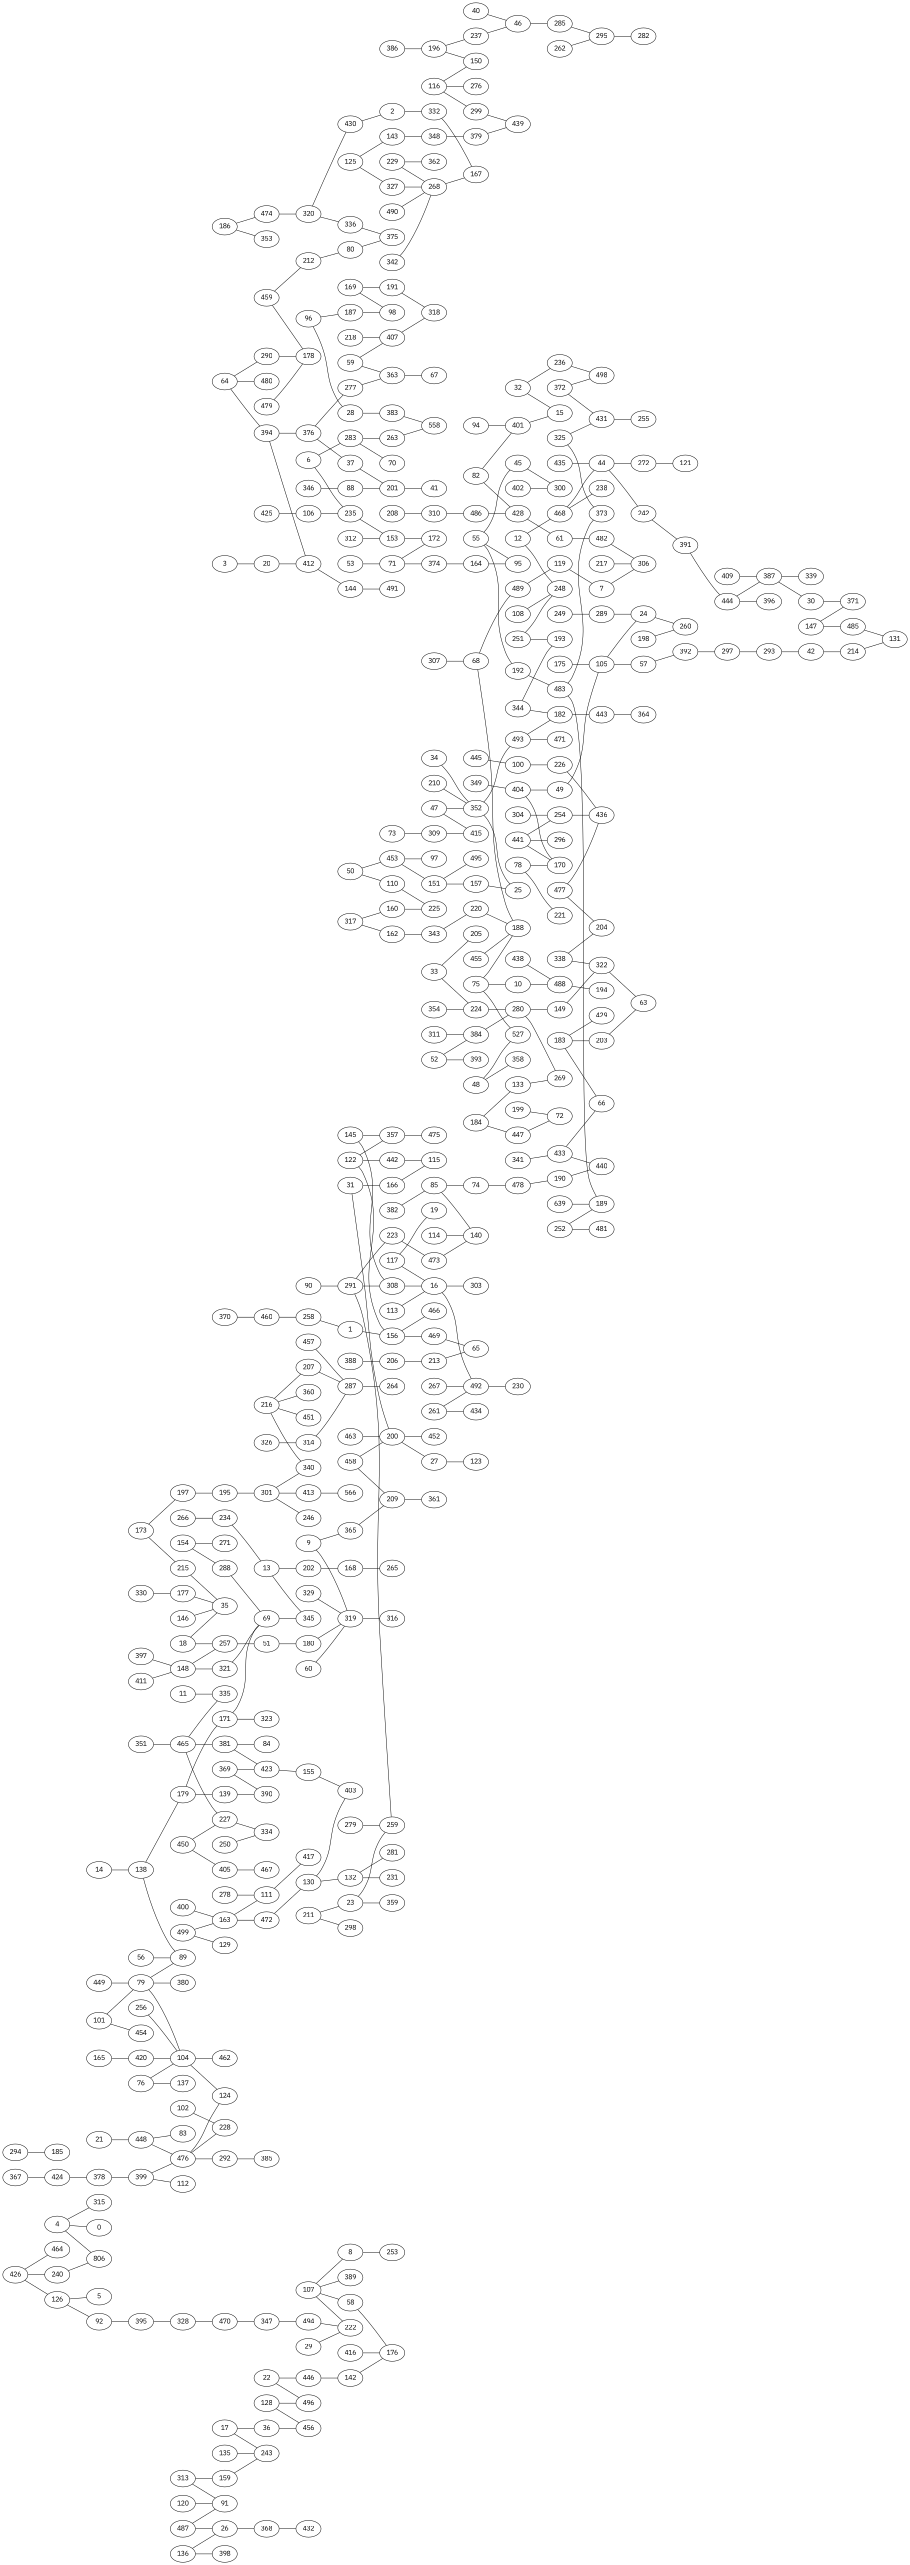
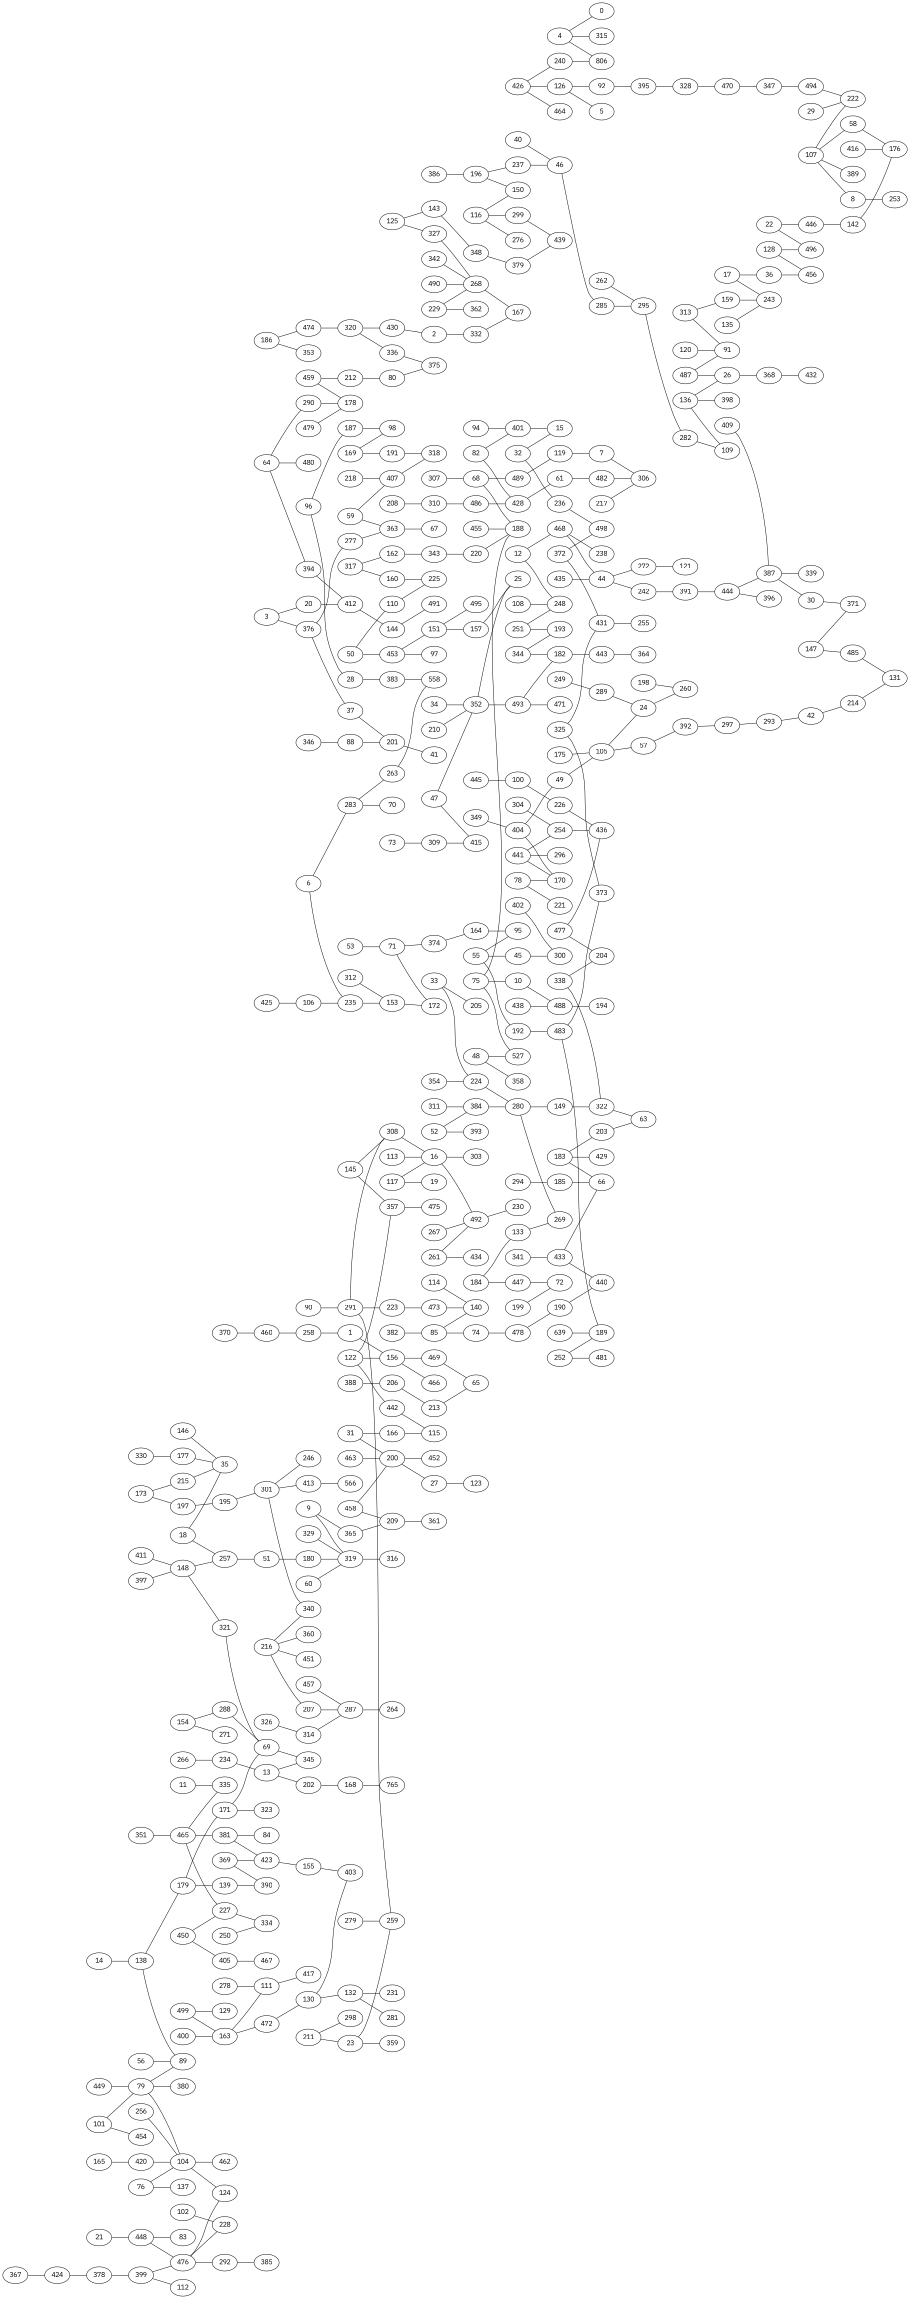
(288, 433) -> (288, 623)
none -> (727, 451)
none -> (582, 1182)
(392, 1568) -> (392, 1785)
